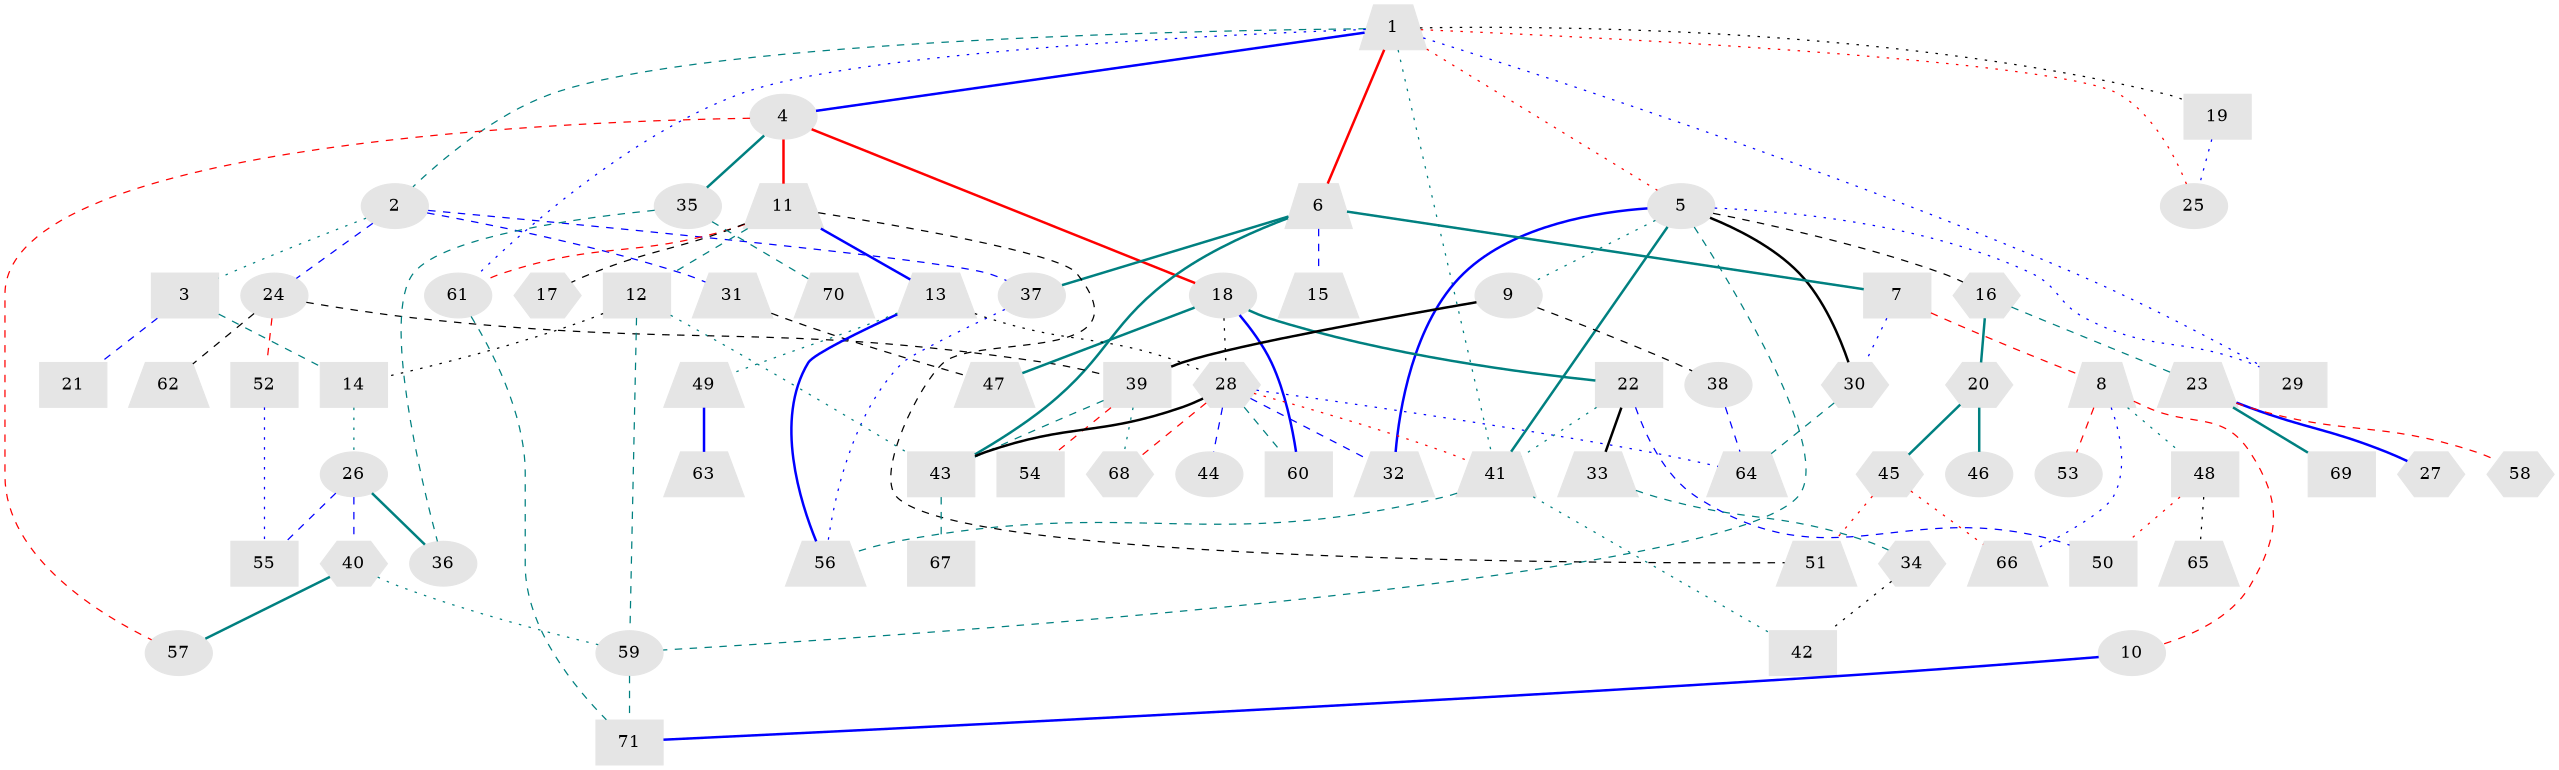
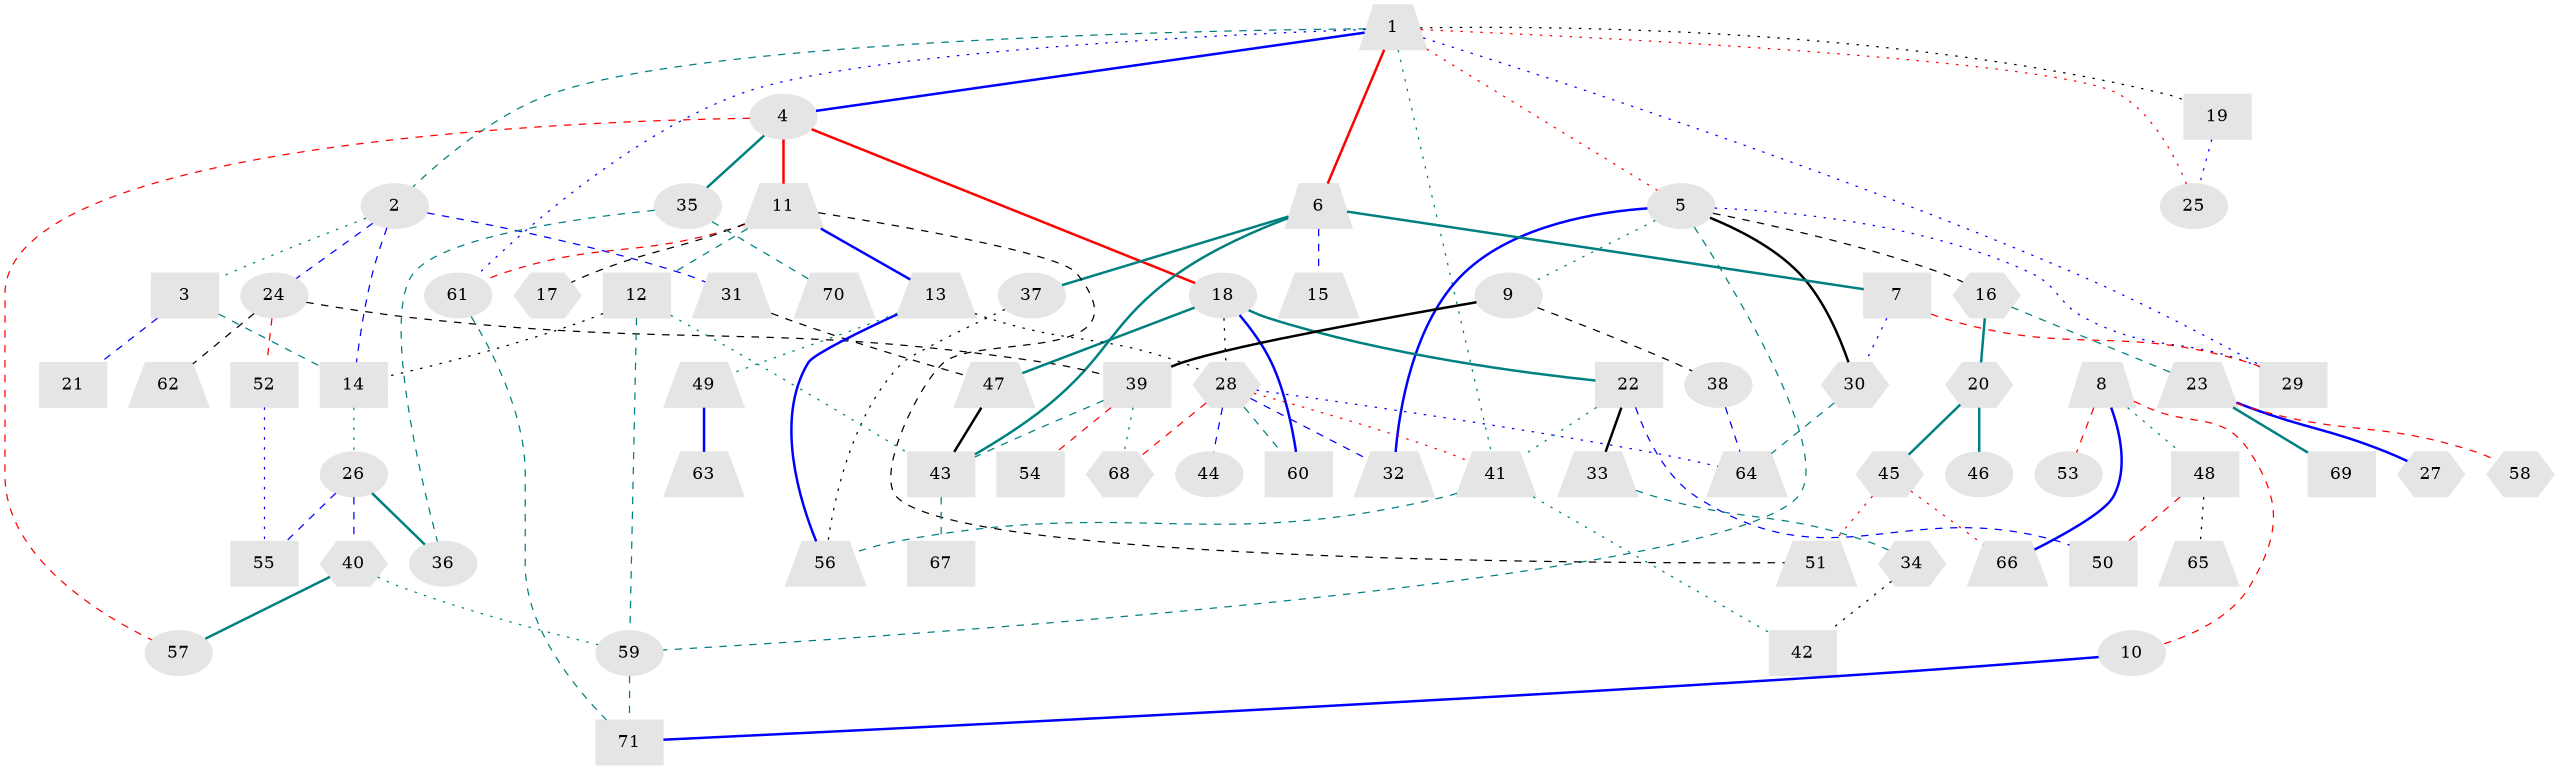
(675, 234) -> (368, 294)
(1589, 339) -> none
(2004, 344) -> (2120, 341)
(878, 395) -> (878, 395)
(1101, 427) -> (968, 430)
(2112, 498) -> (2112, 498)
(2154, 519) -> (2154, 519)
